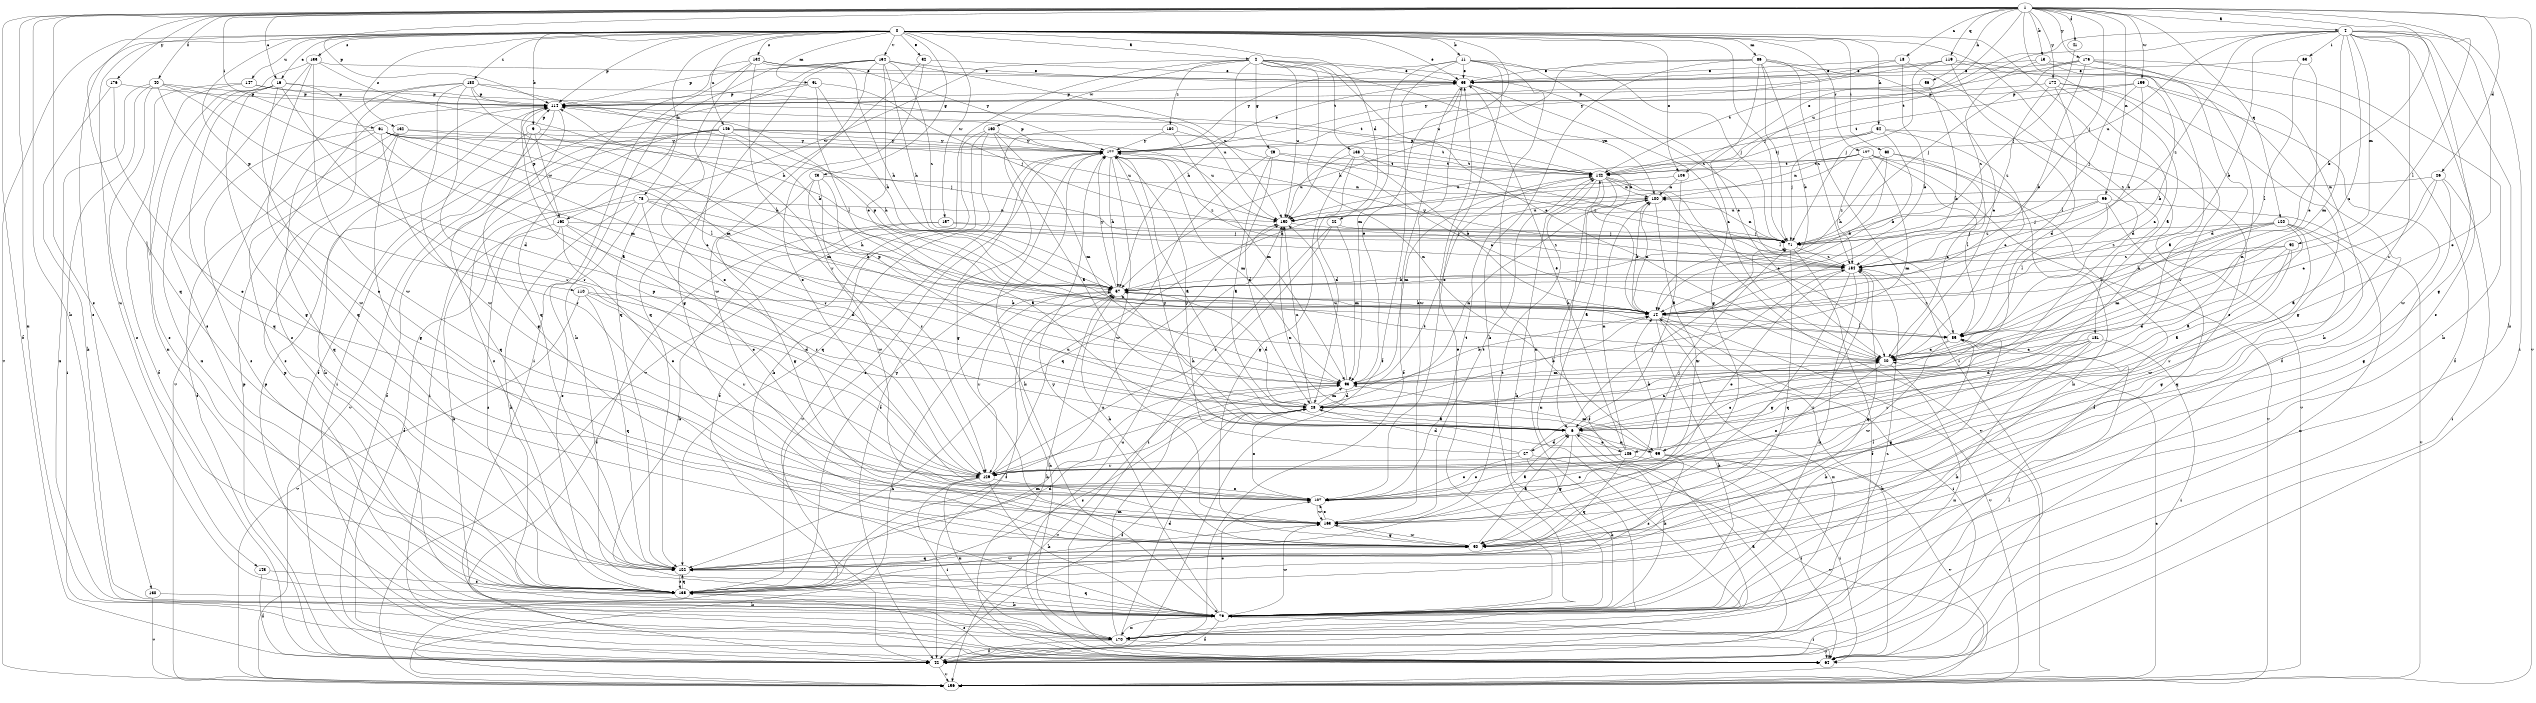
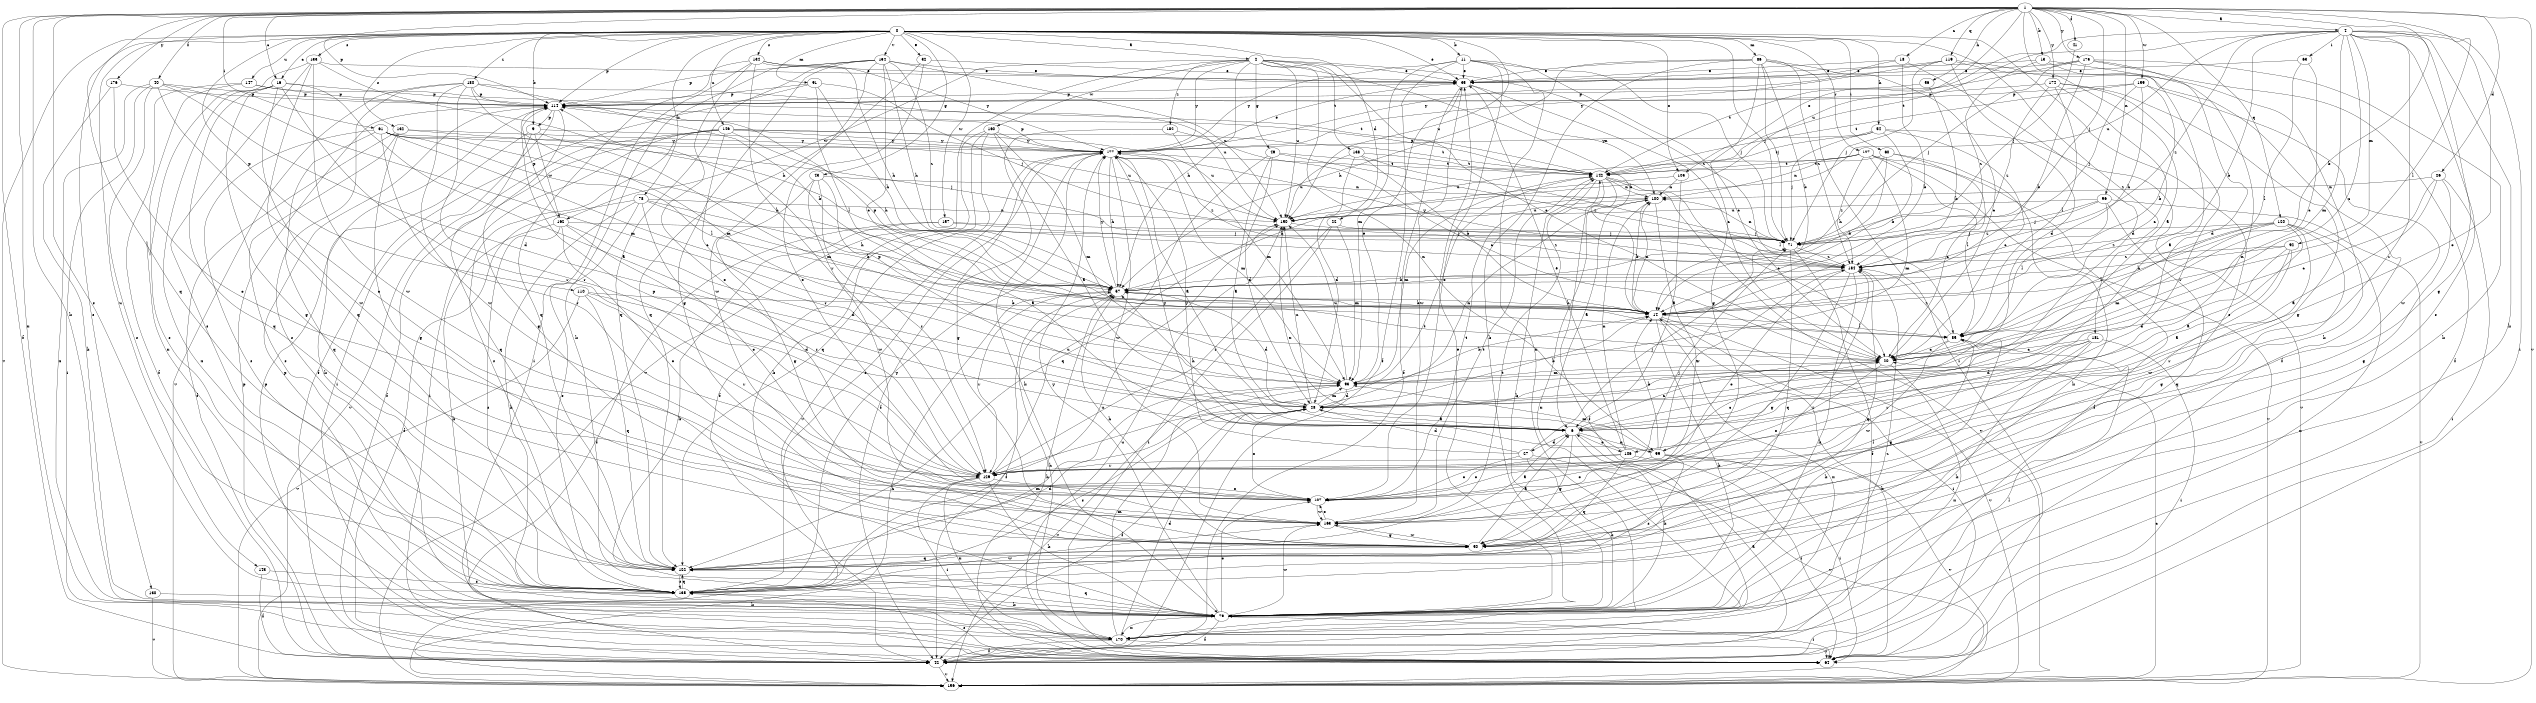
(541, 118) -> (547, 118)
(1141, 140) -> (1195, 117)
(1221, 435) -> none
